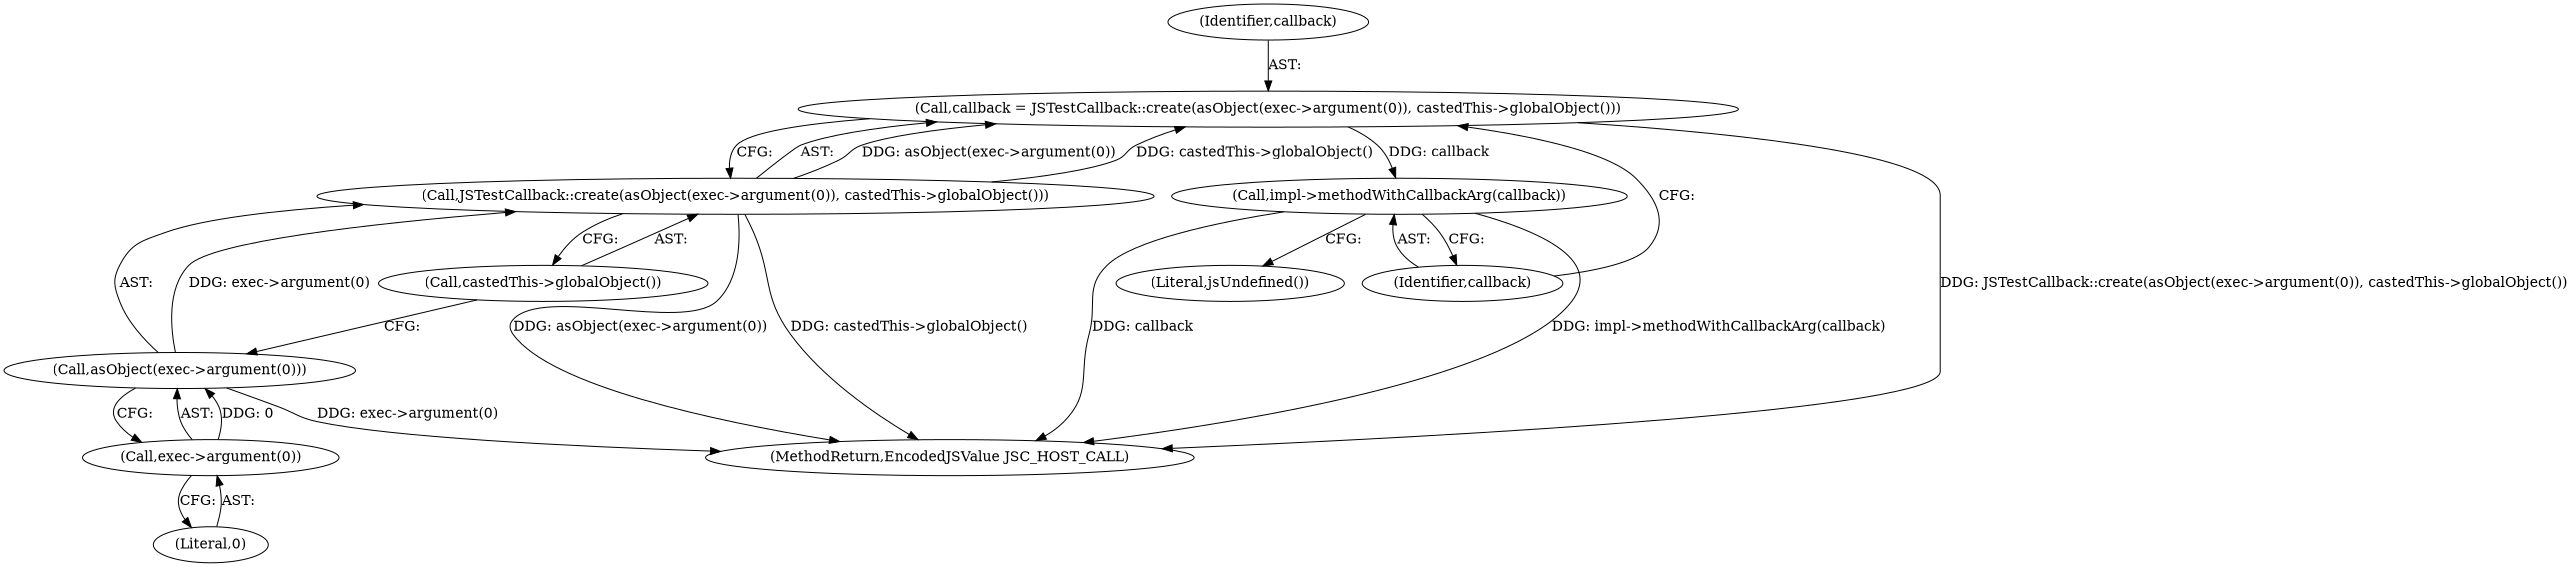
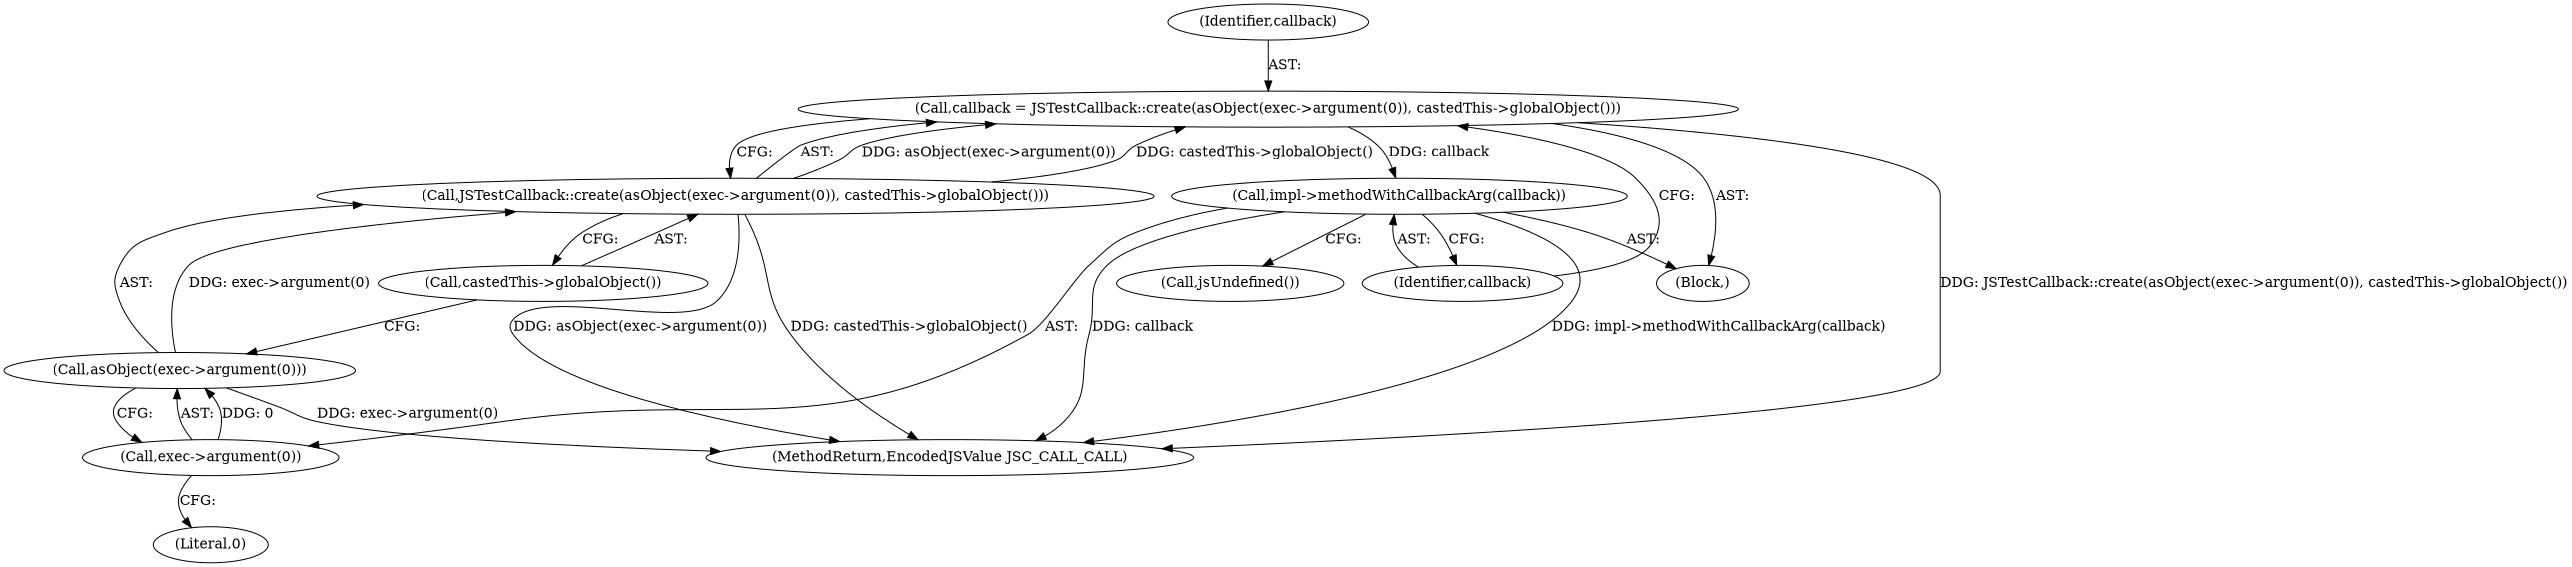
(1230, 283) -> (1230, 283)
none -> (1703, 283)
(950, 458) -> (950, 458)
(221, 506) -> (801, 406)
